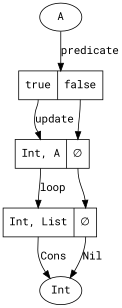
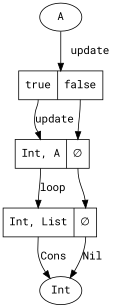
(90, 51) -> (90, 51)
